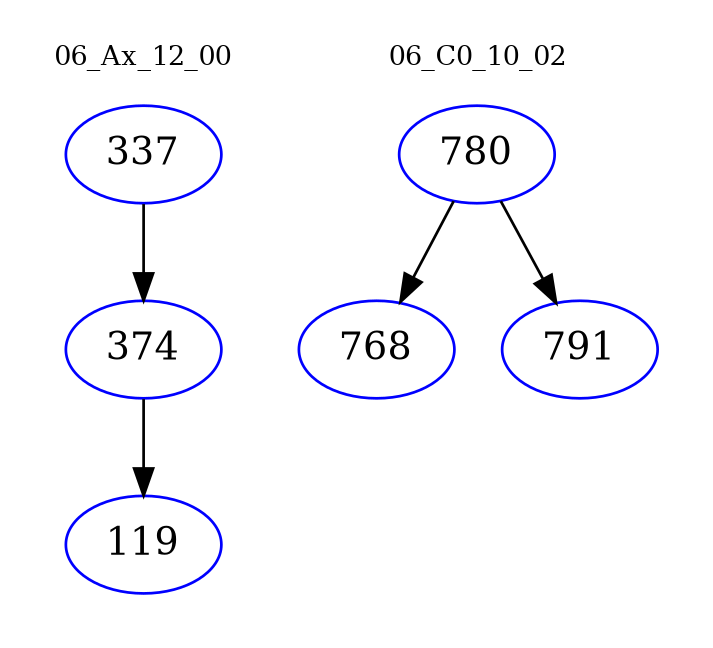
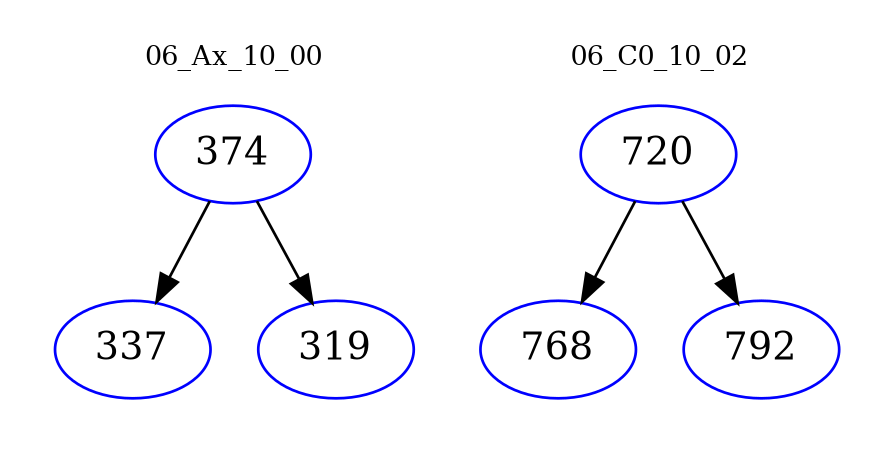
(144, 58) -> (234, 58)
(477, 154) -> (658, 154)
(144, 239) -> (190, 239)
(580, 350) -> (761, 350)
(144, 545) -> (336, 350)
